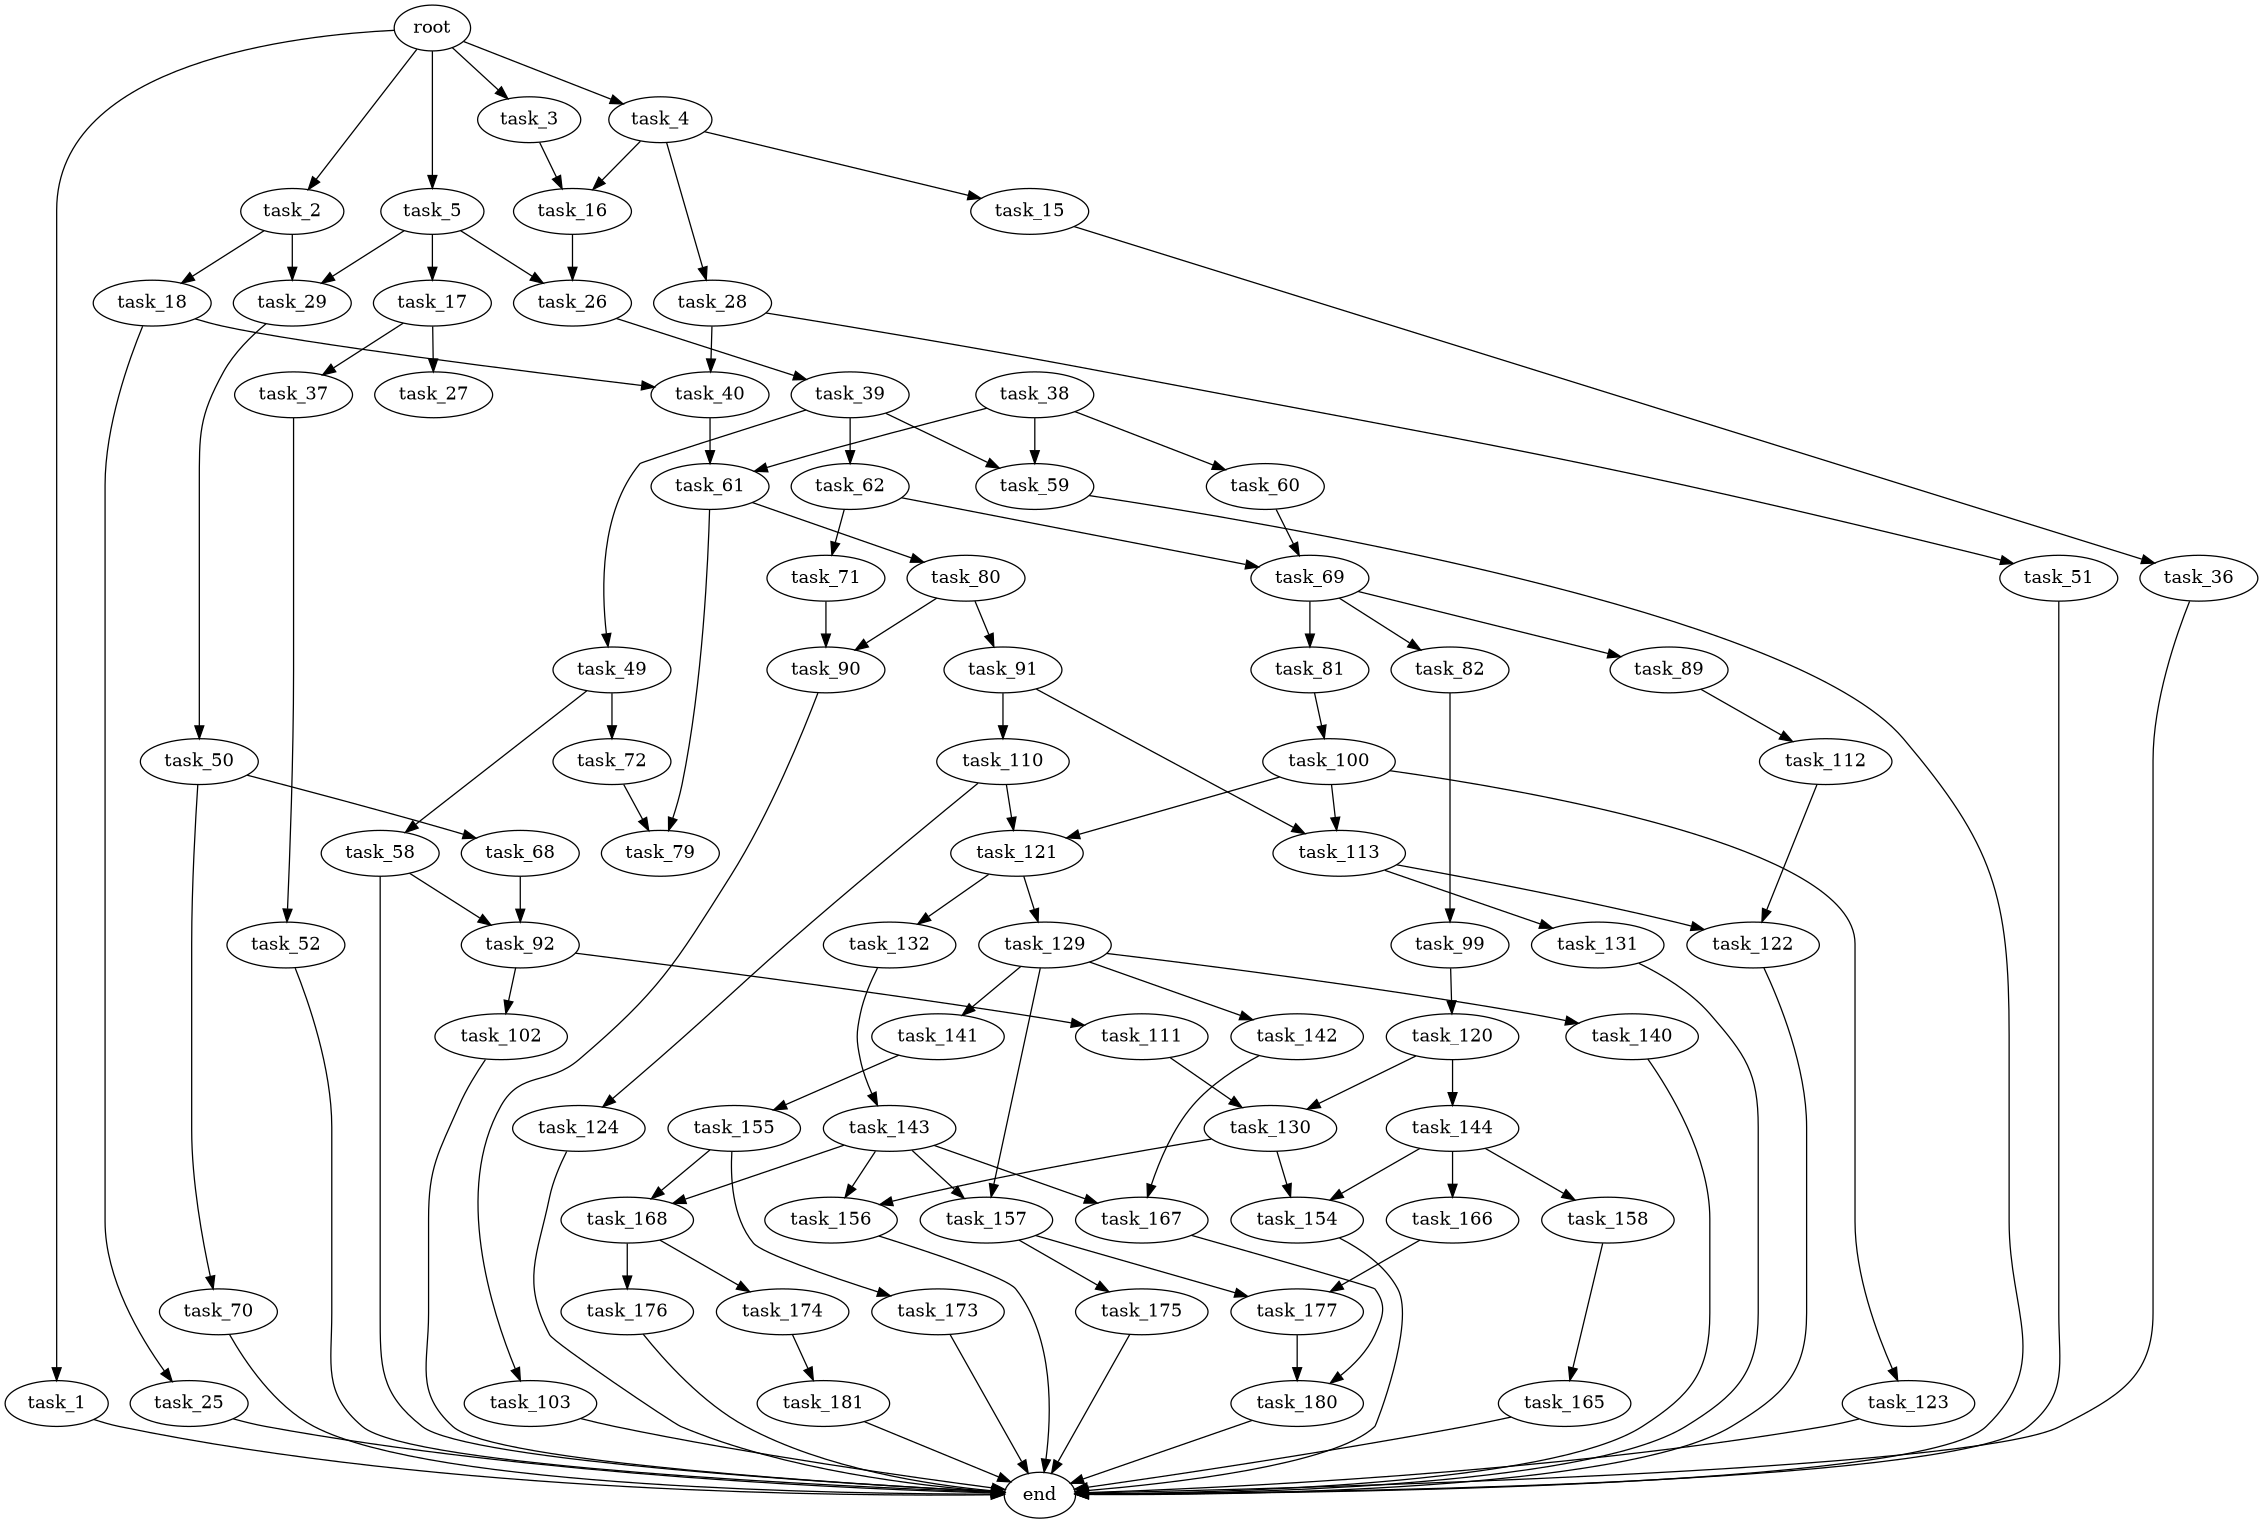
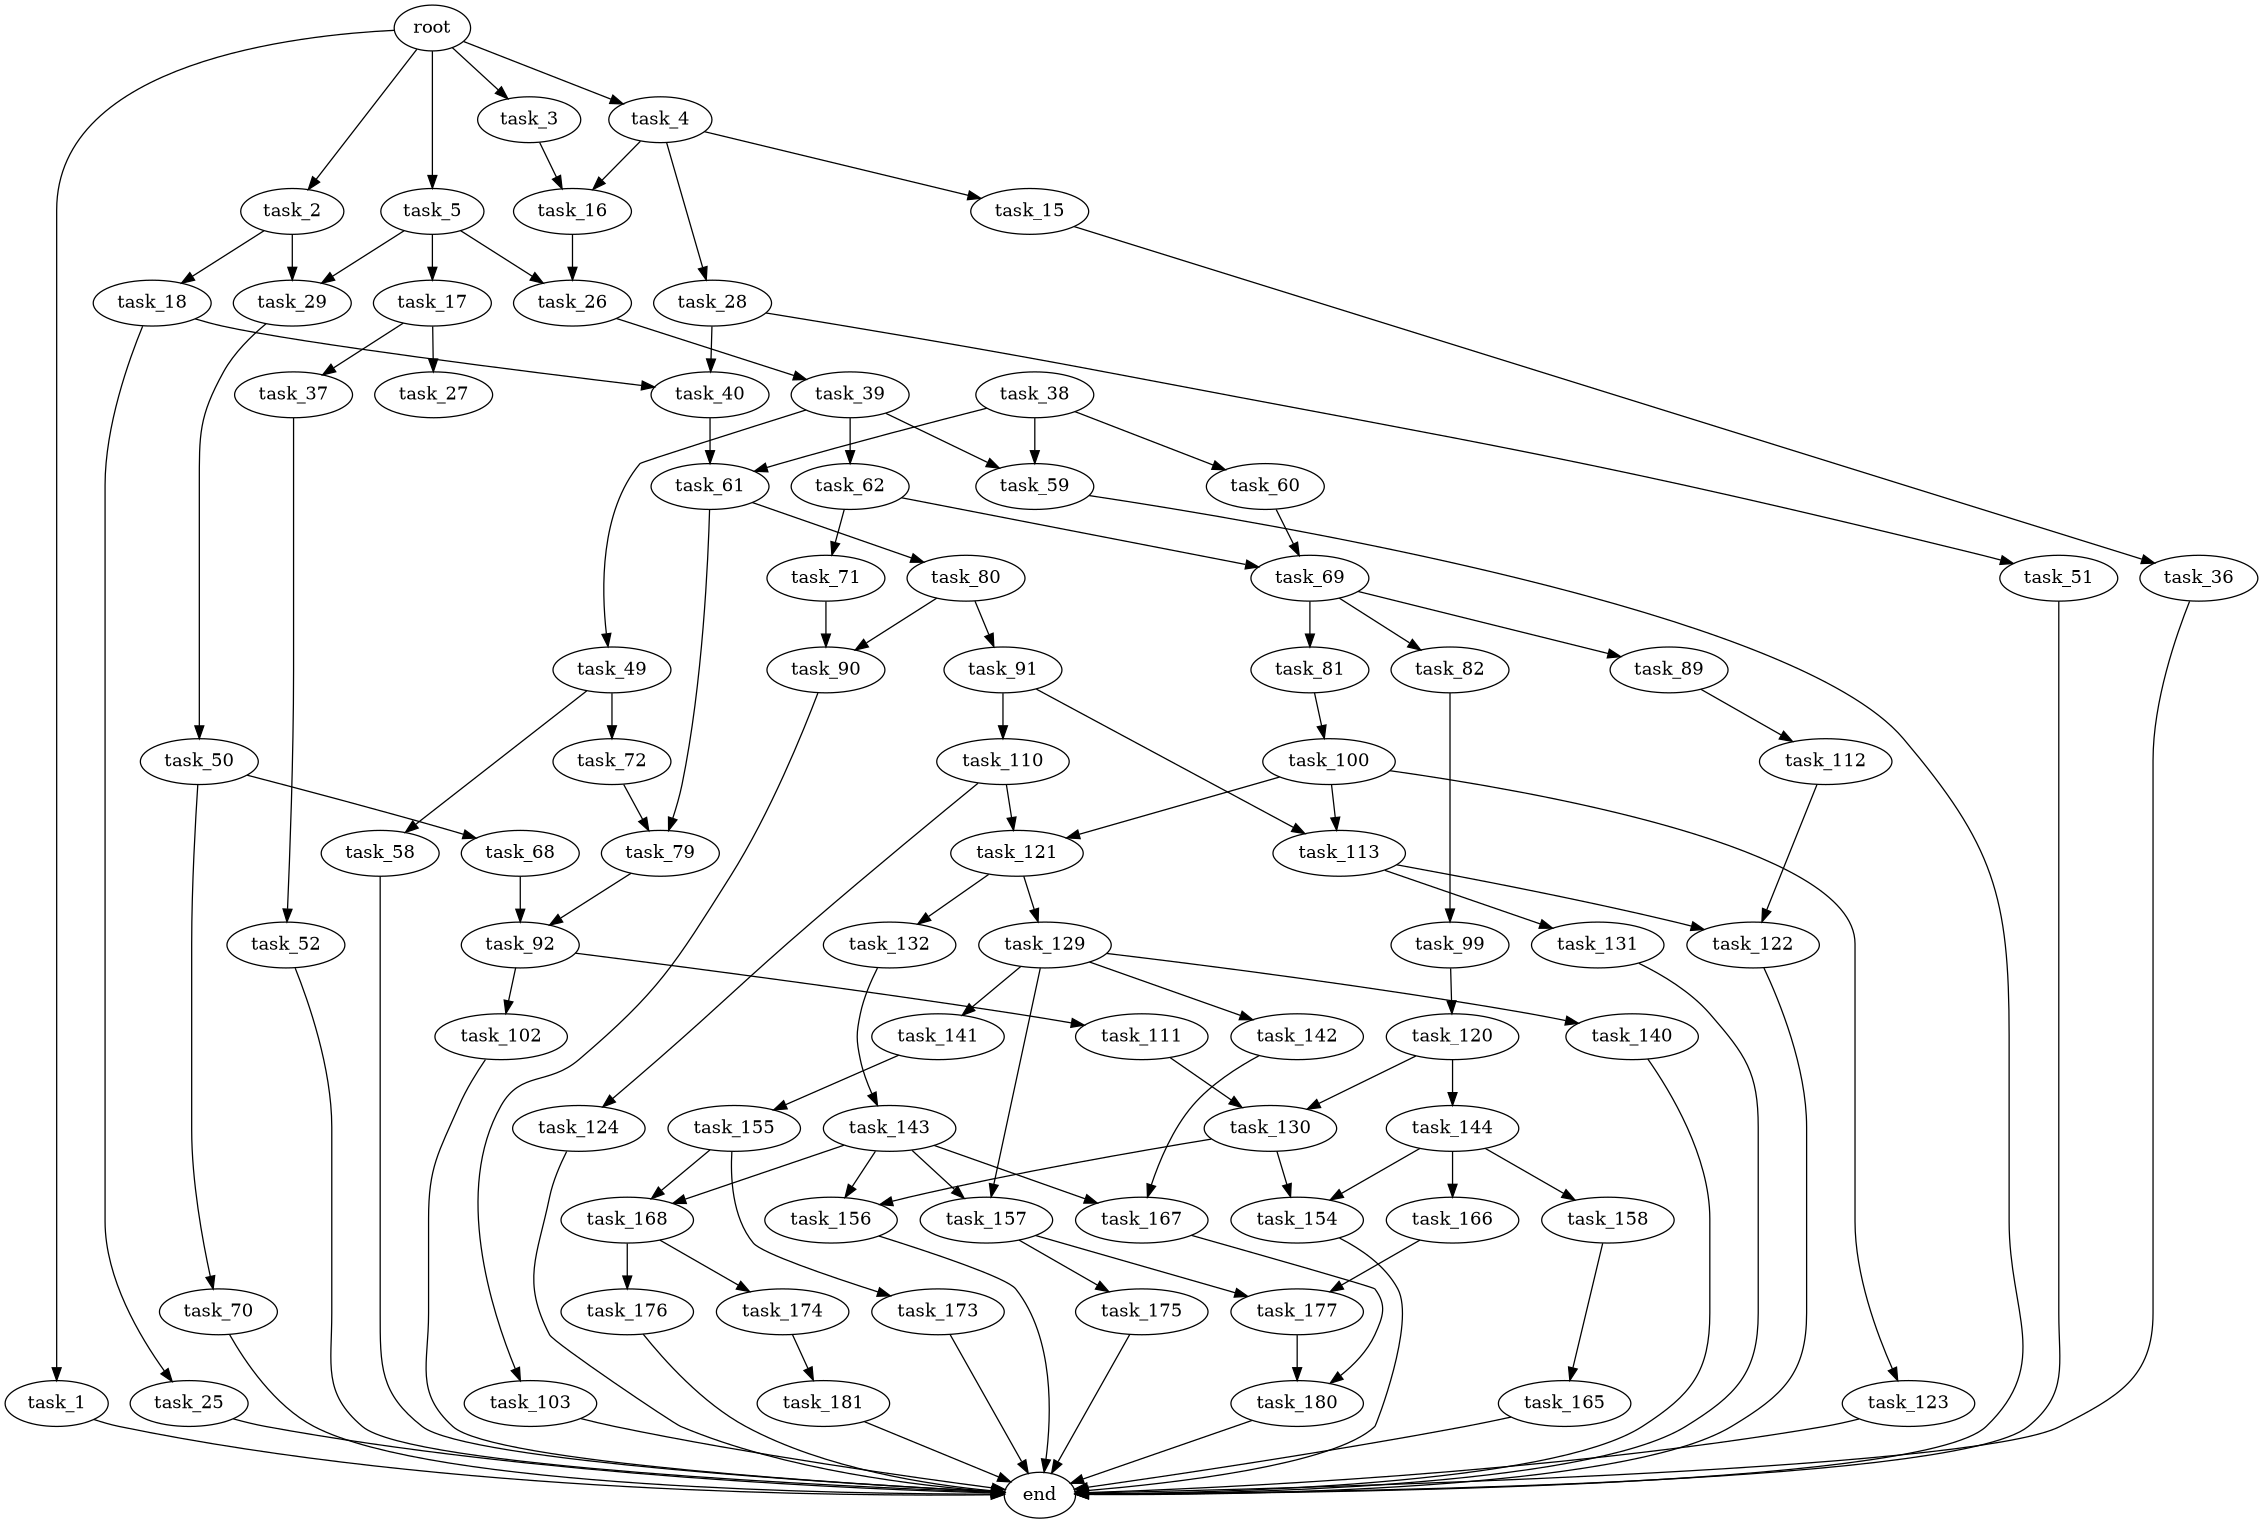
(445, 896) -> (596, 896)
